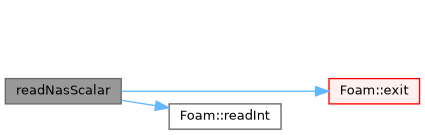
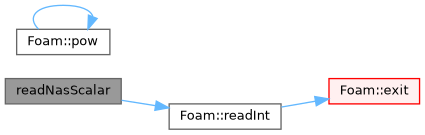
none -> (63, 42)
(218, 91) -> (298, 104)
